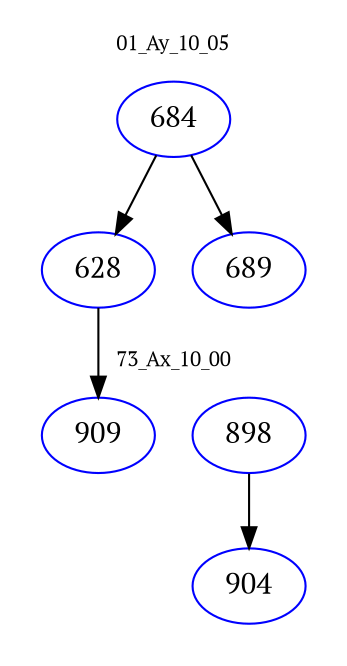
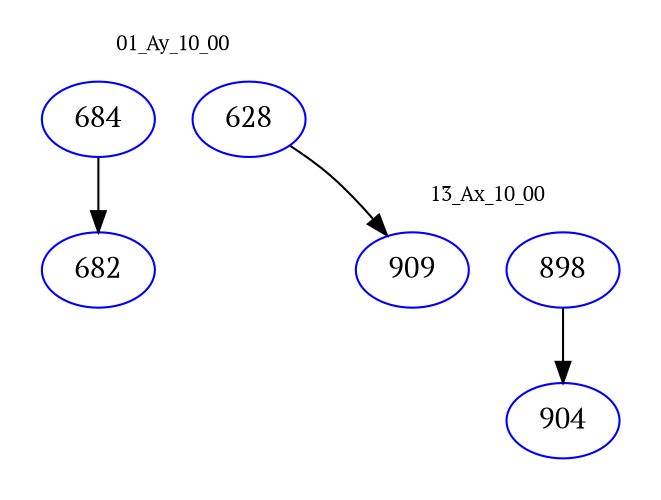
(174, 45) -> (174, 45)
(141, 185) -> none
(249, 270) -> (98, 270)
(174, 361) -> (488, 196)
